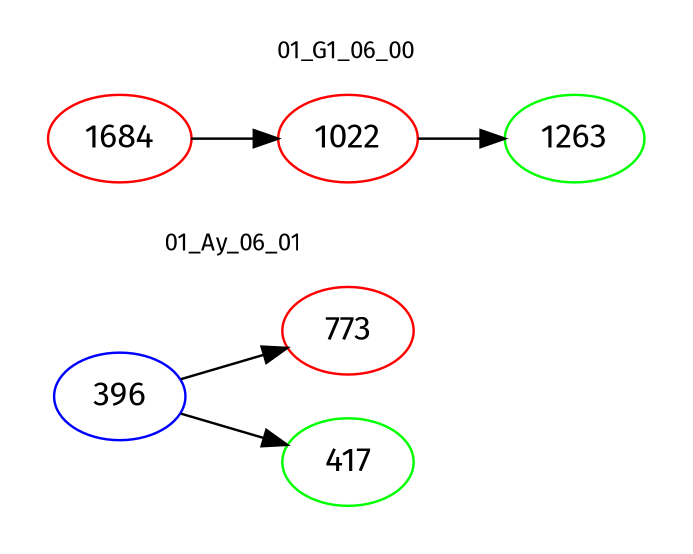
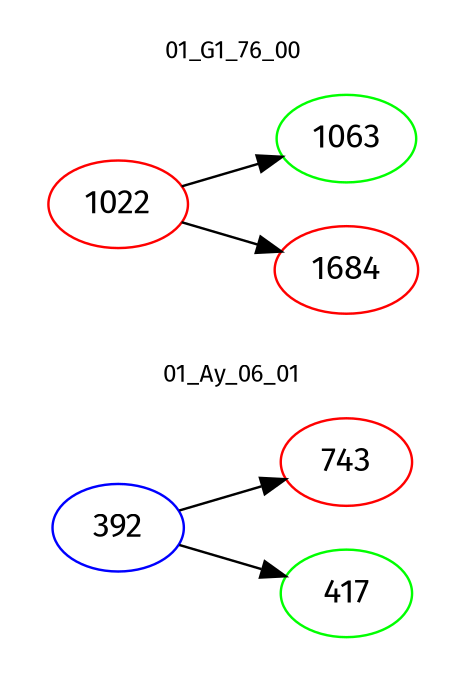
(346, 52) -> (233, 52)
(222, 139) -> (220, 233)
(575, 139) -> (346, 139)
(348, 331) -> (346, 462)
(120, 396) -> (118, 528)
